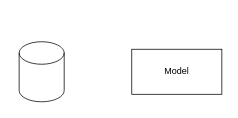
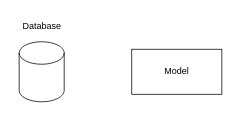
none -> (42, 27)
